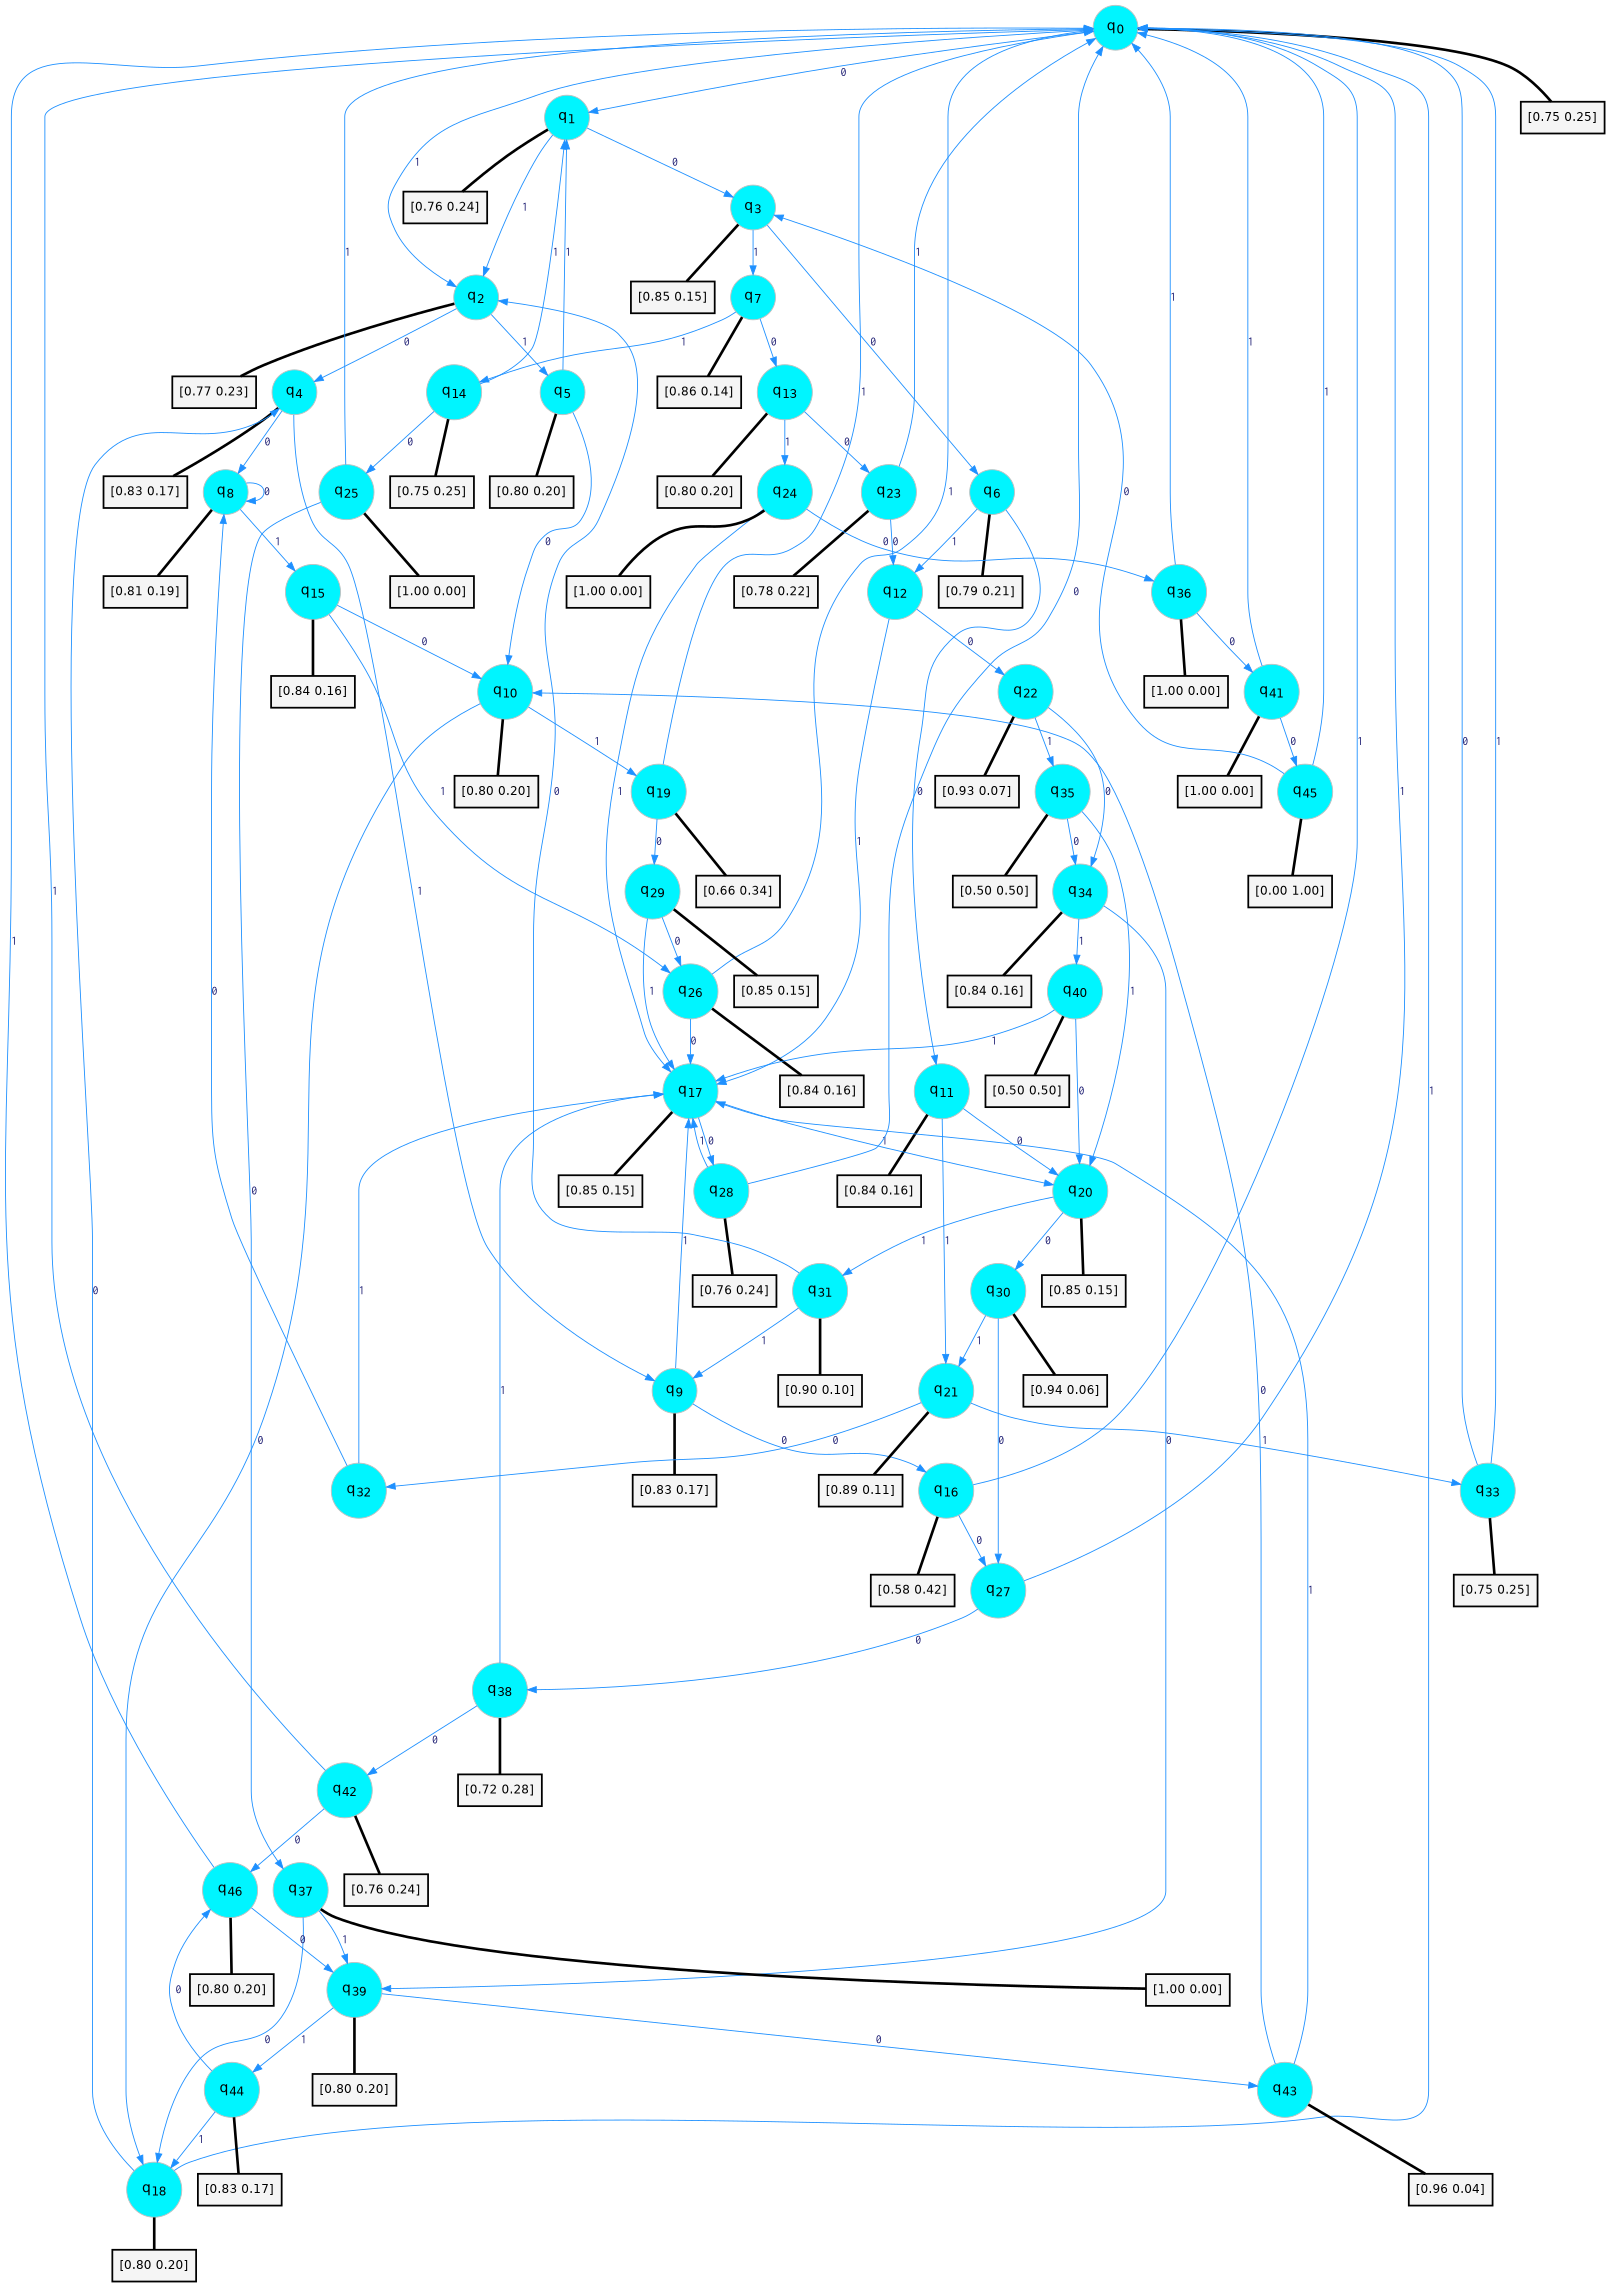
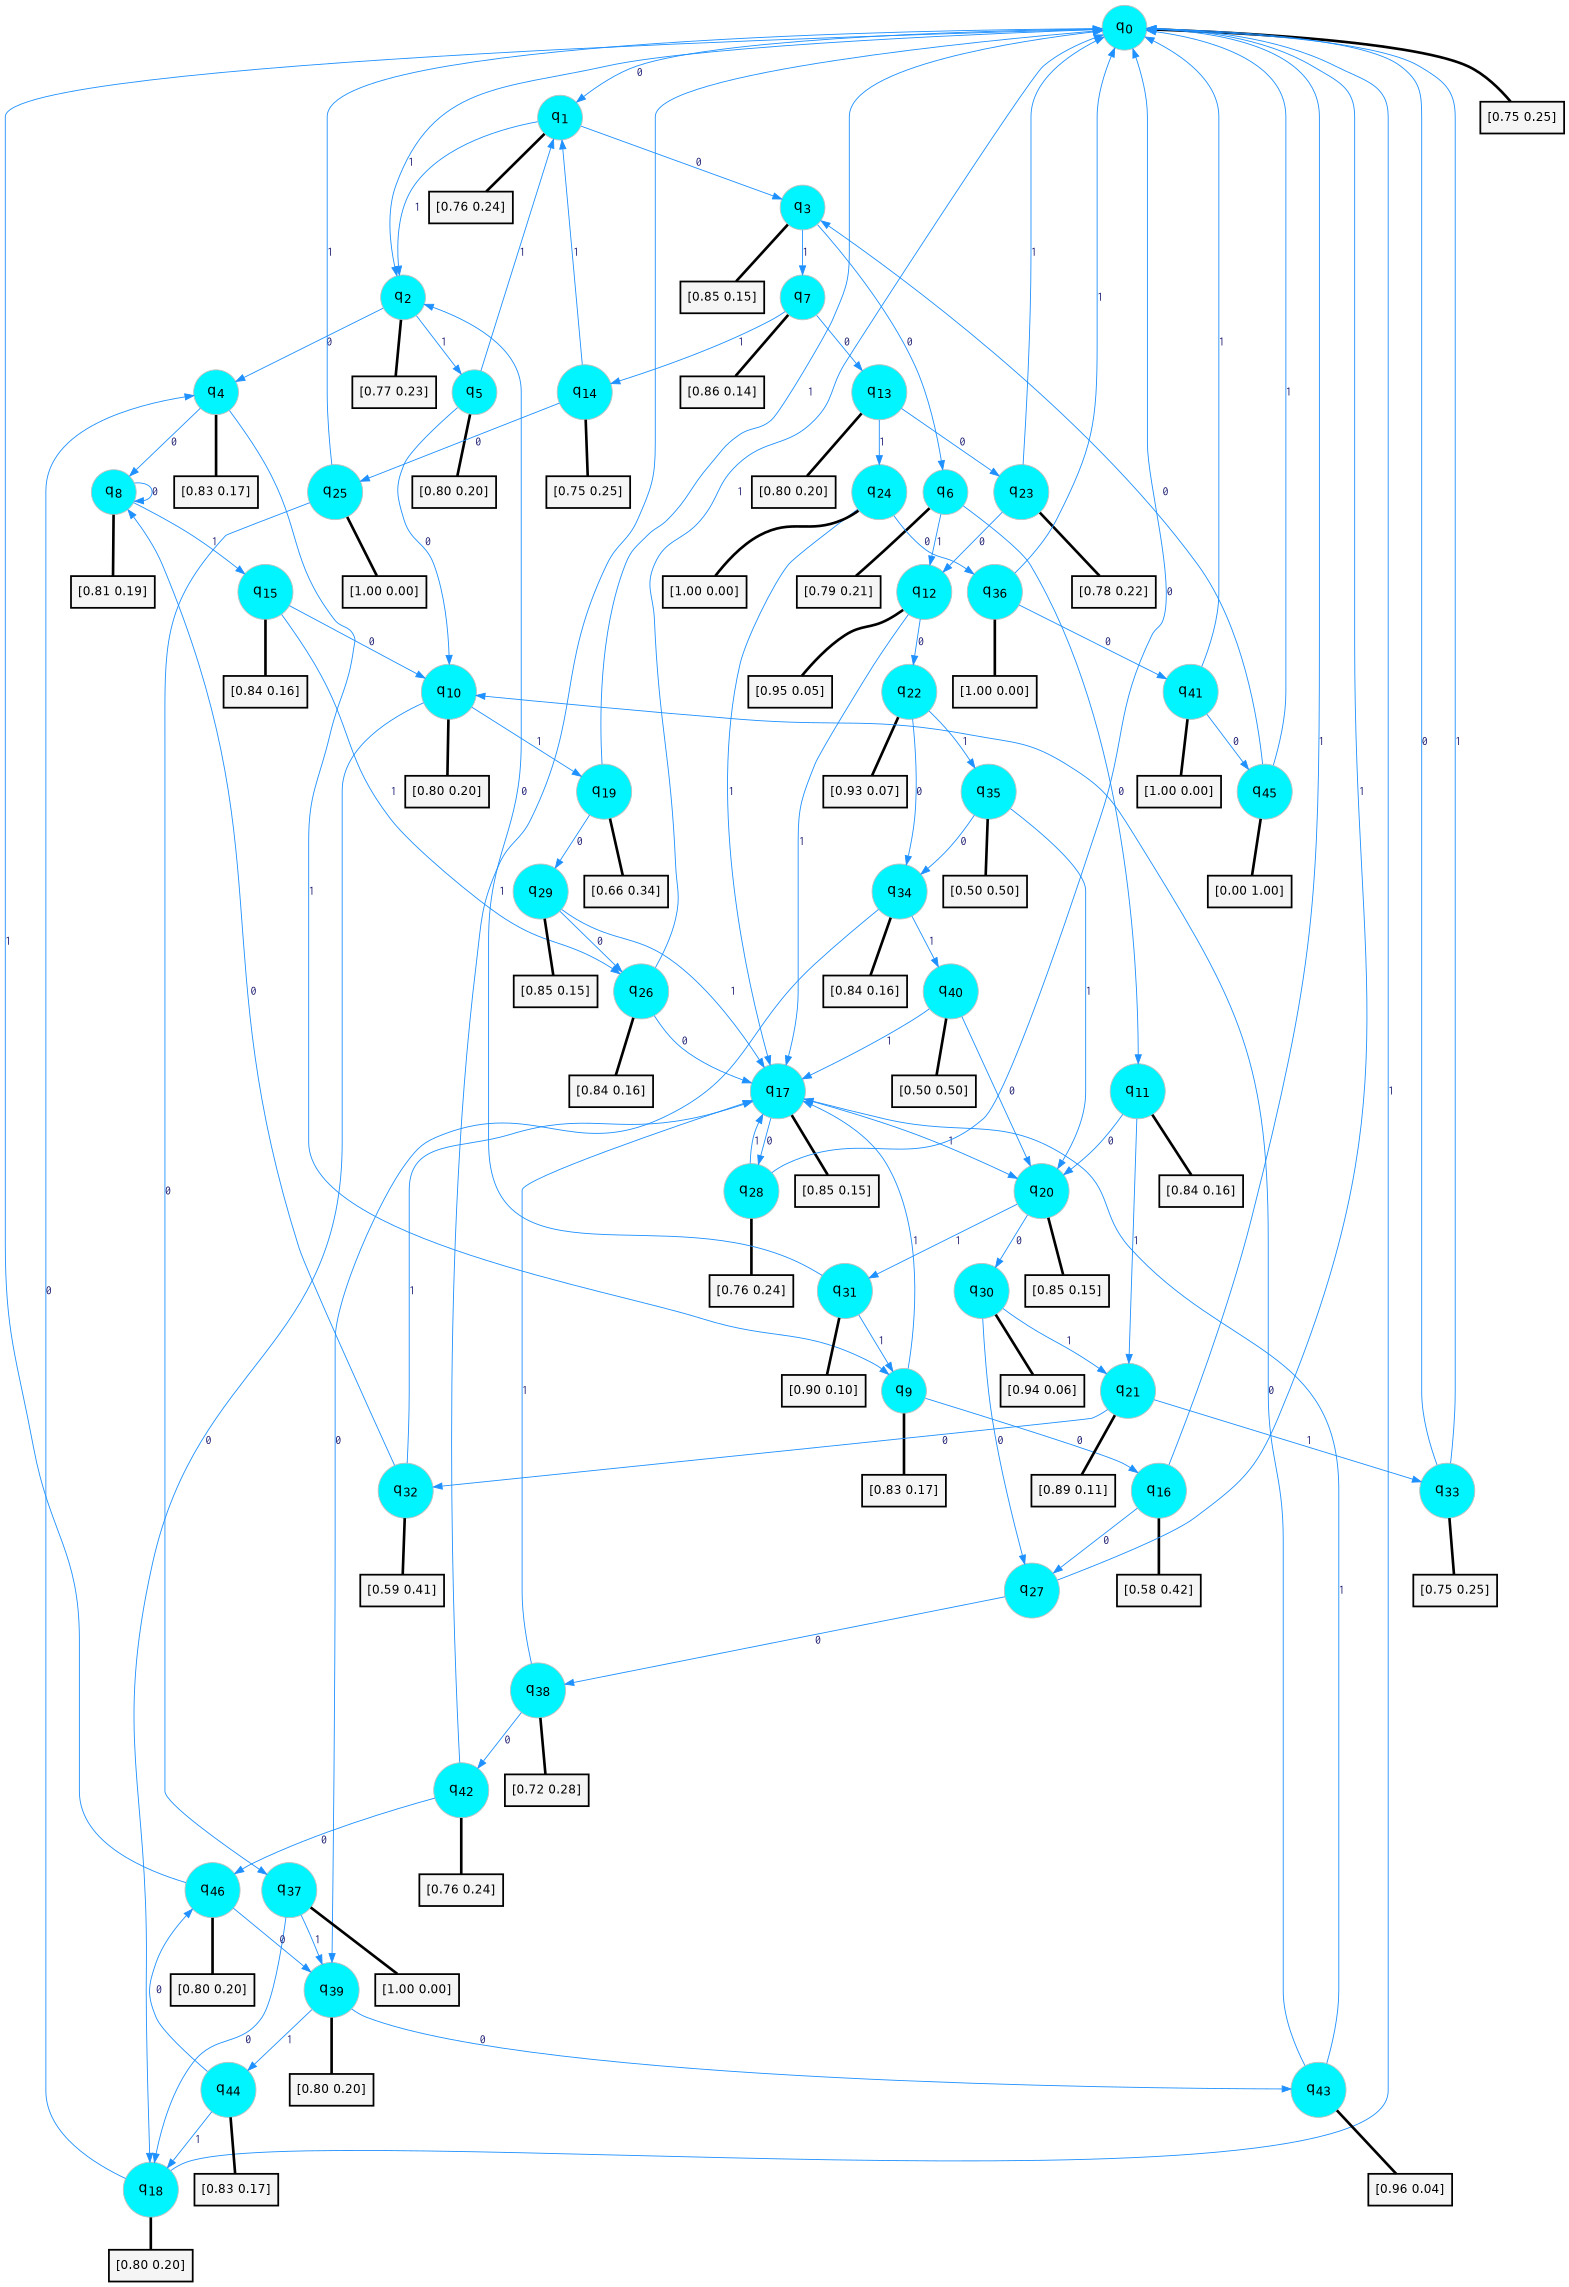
none -> (790, 692)
none -> (402, 1591)
